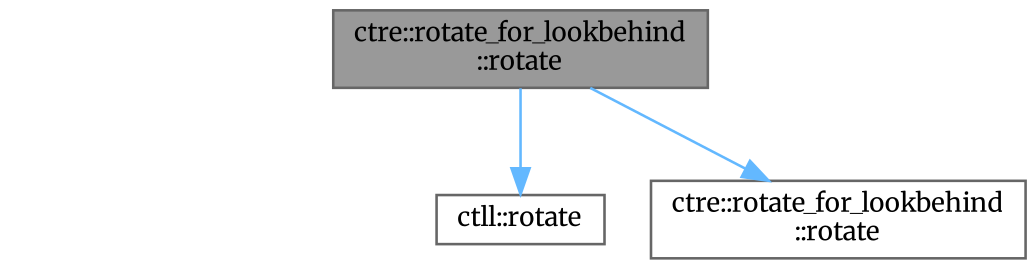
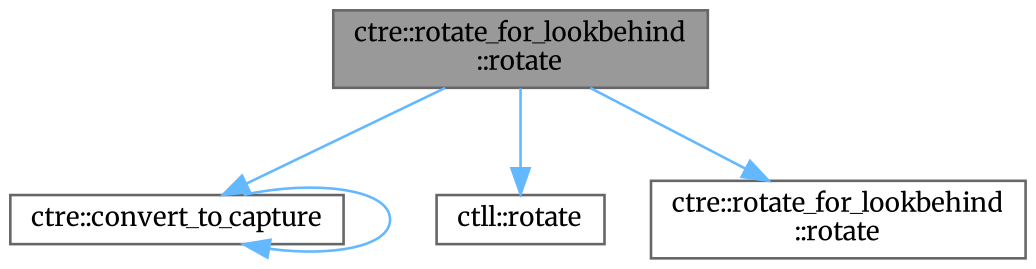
none -> (177, 220)
